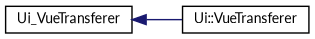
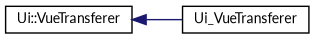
(164, 20) -> (164, 20)
